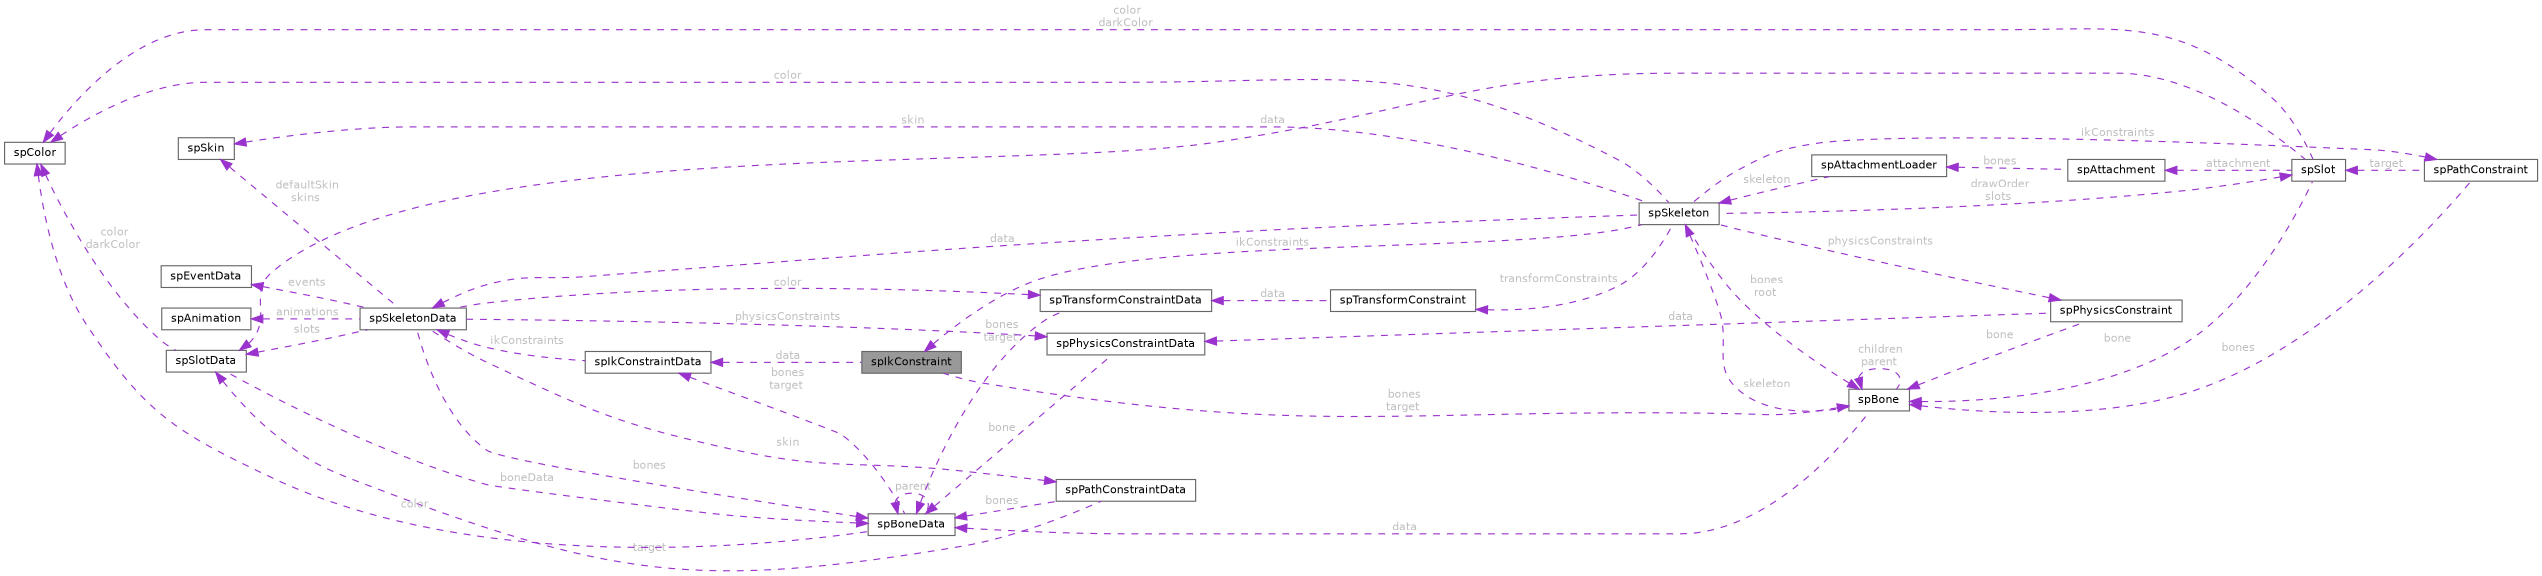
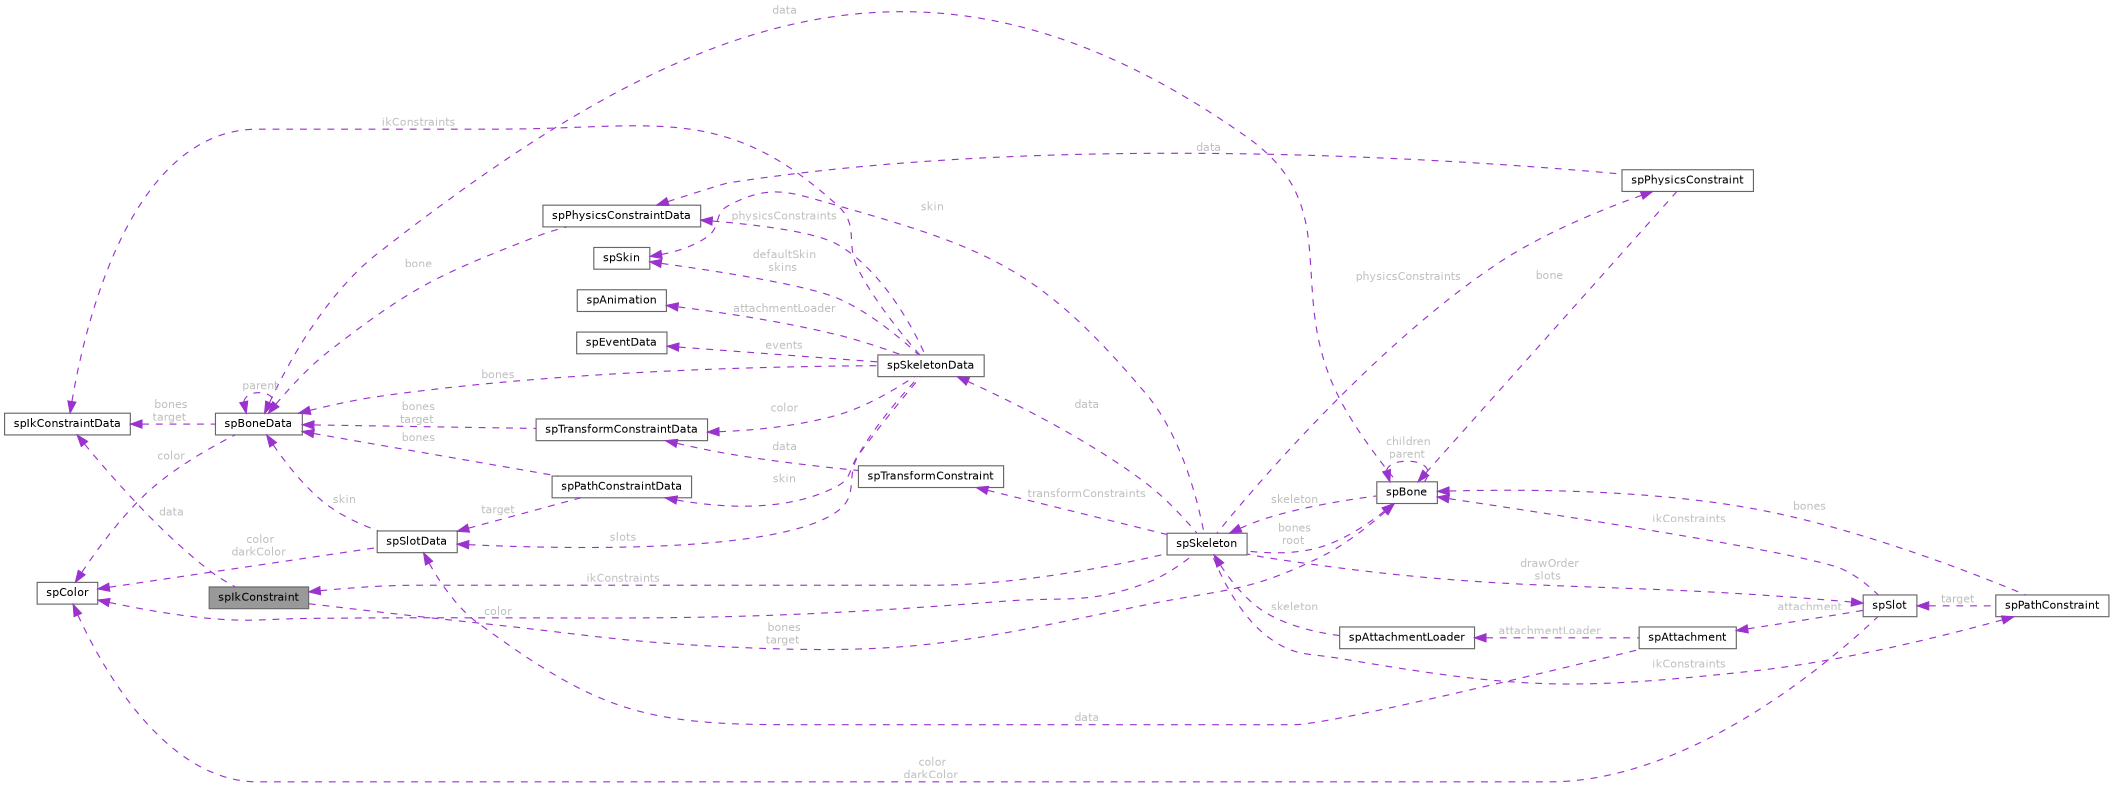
(1254, 136) -> (1013, 725)
(1999, 162) -> (1548, 632)
(306, 313) -> (783, 309)
(2116, 339) -> (1688, 520)
(516, 353) -> (468, 129)
(526, 478) -> (343, 500)
